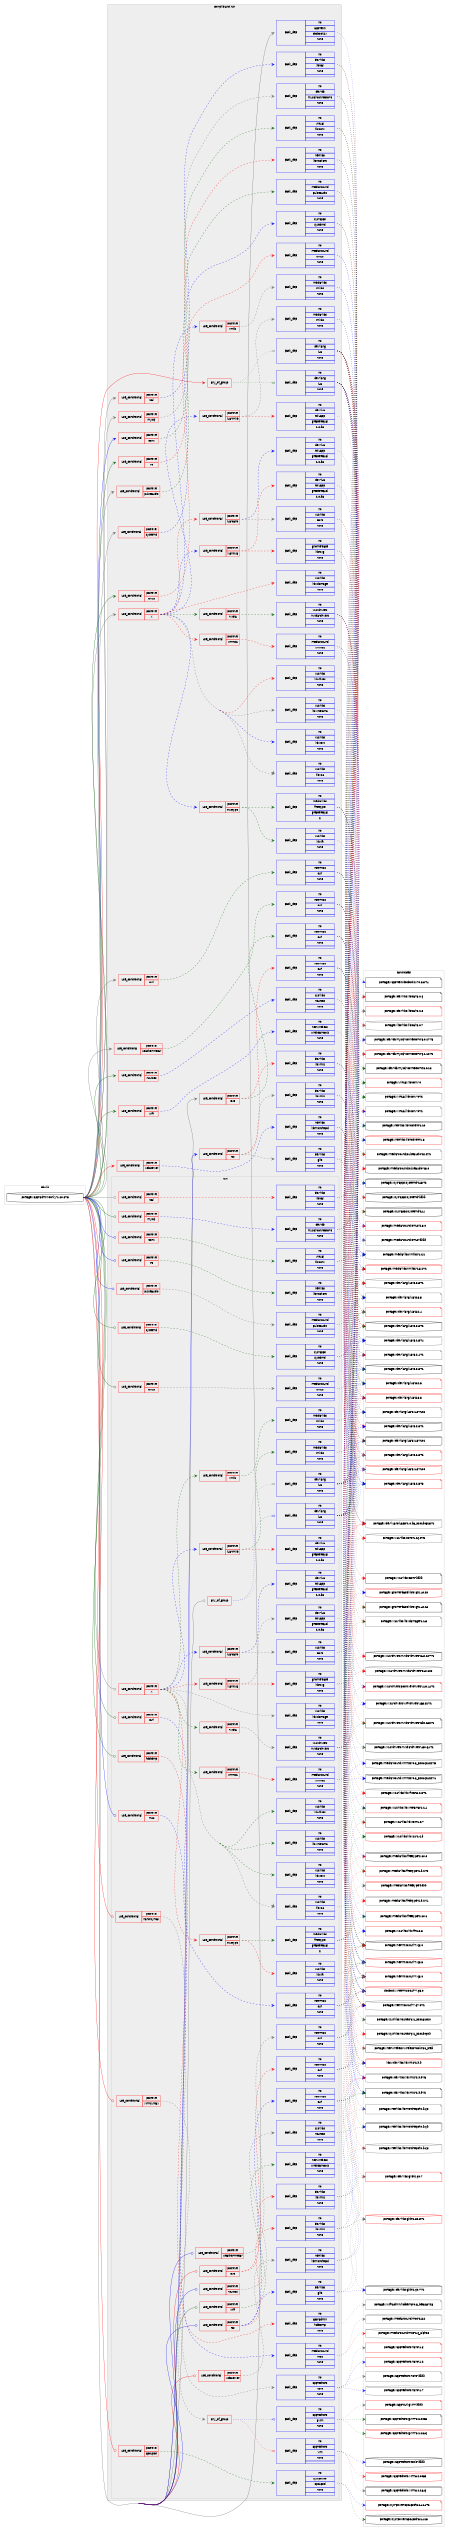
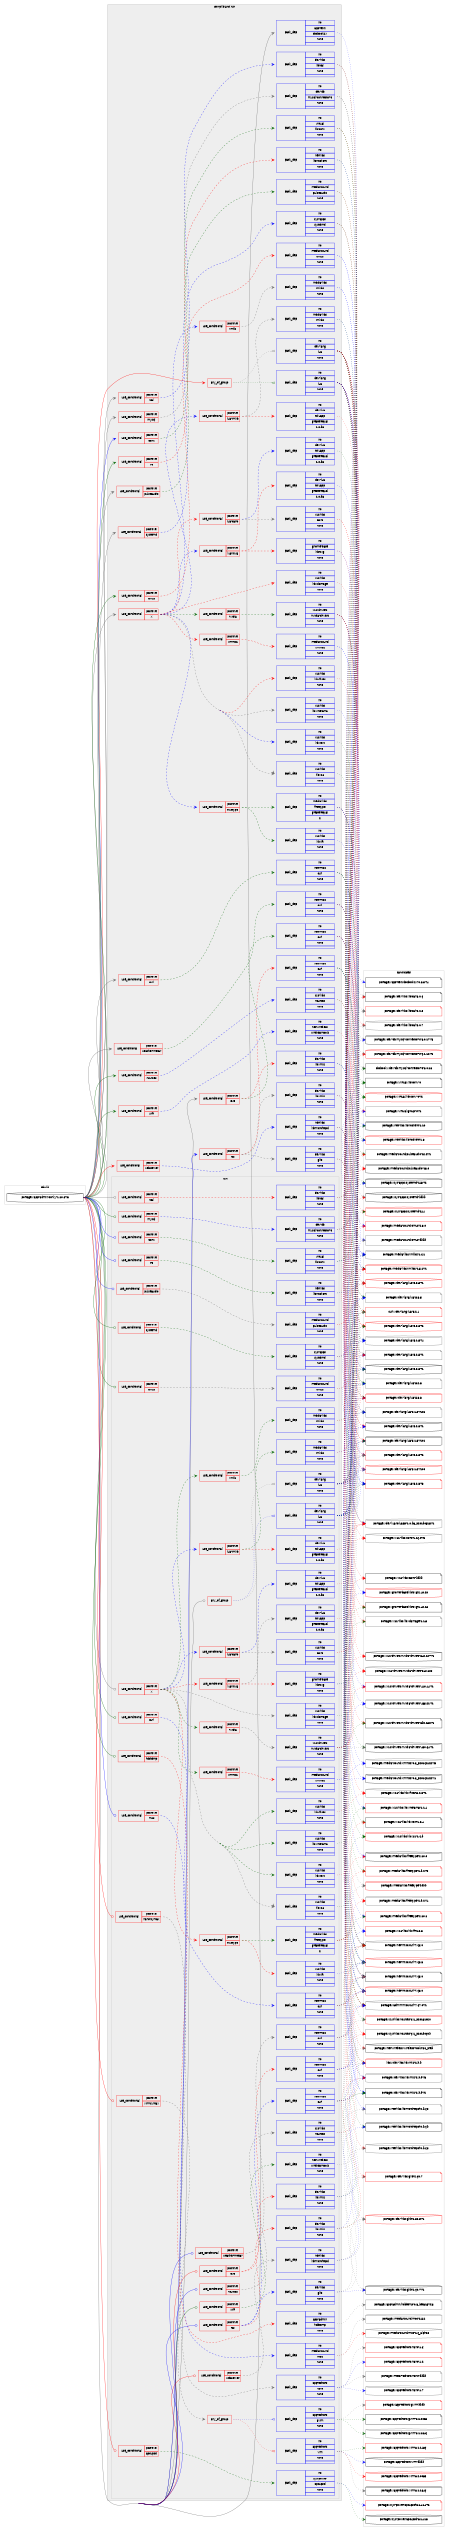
(404, 1026) -> (404, 1026)
(404, 1069) -> (404, 1069)
(404, 1083) -> (404, 1083)
(404, 1097) -> (404, 1097)
(404, 1112) -> (404, 1112)
(404, 1212) -> (404, 1212)
(404, 1283) -> (404, 1283)
(404, 1312) -> (404, 1312)
(404, 1326) -> (404, 1326)
(404, 1355) -> (404, 1355)
(404, 1384) -> (404, 1384)
(404, 1687) -> (404, 1687)
(404, 1704) -> (404, 1704)
(404, 1822) -> (404, 1822)
(404, 1946) -> (404, 1946)
(404, 1977) -> (404, 1977)
(404, 1991) -> (404, 1991)
(404, 2006) -> (404, 2006)
(404, 2020) -> (404, 2020)
(404, 2305) -> (404, 2305)
(404, 2376) -> (404, 2376)
(404, 2405) -> (404, 2405)
(404, 2434) -> (404, 2434)
none -> (404, 2448)
(404, 2462) -> (404, 2462)
